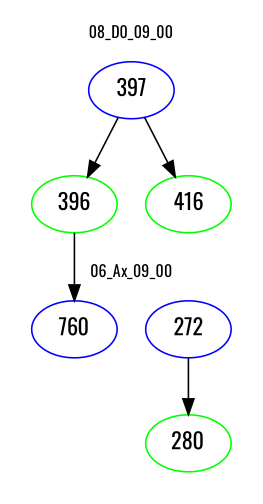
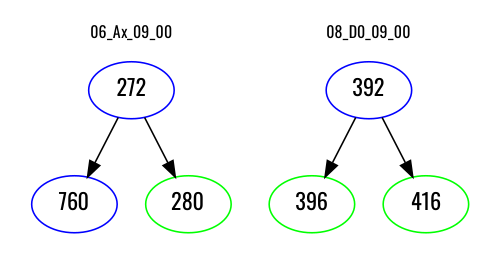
(131, 90) -> (369, 90)
(74, 268) -> (107, 140)
